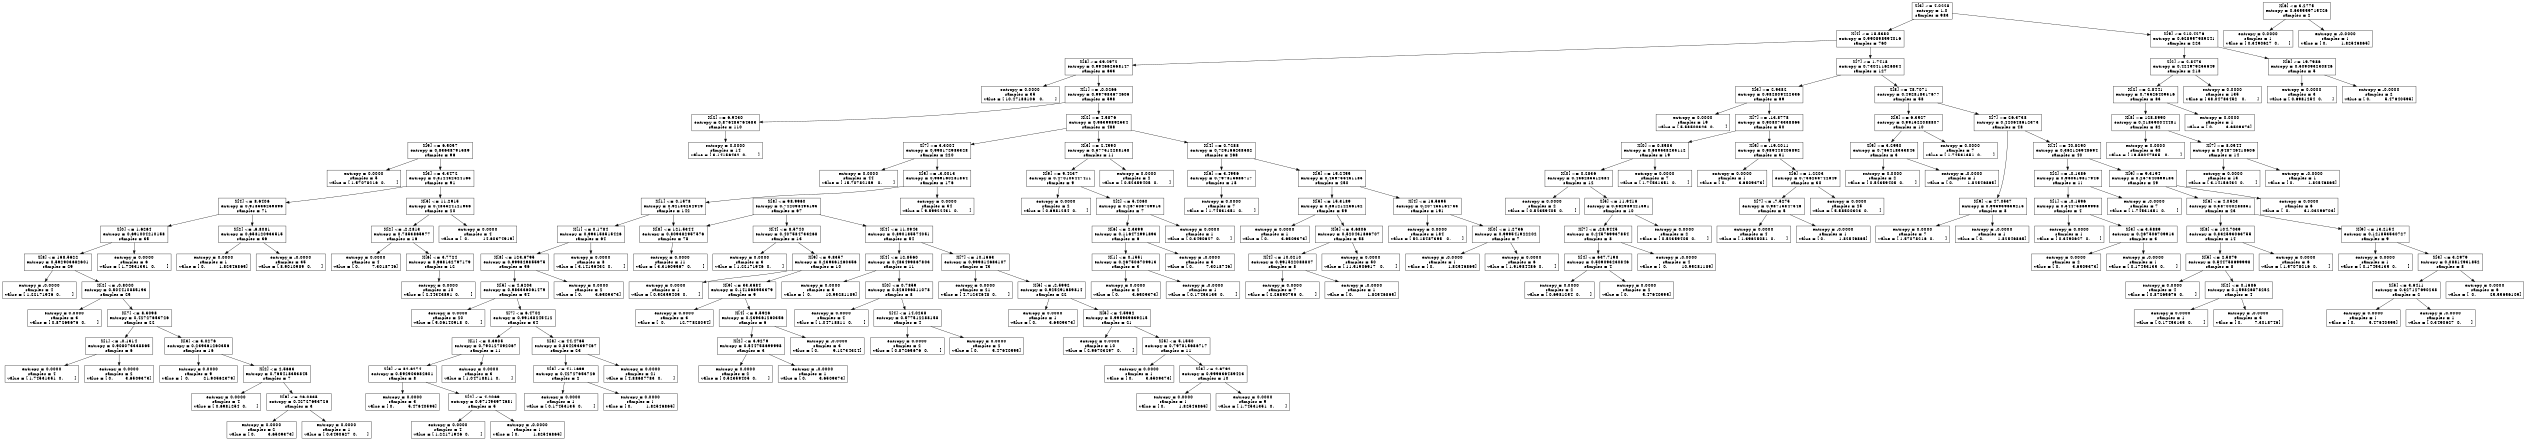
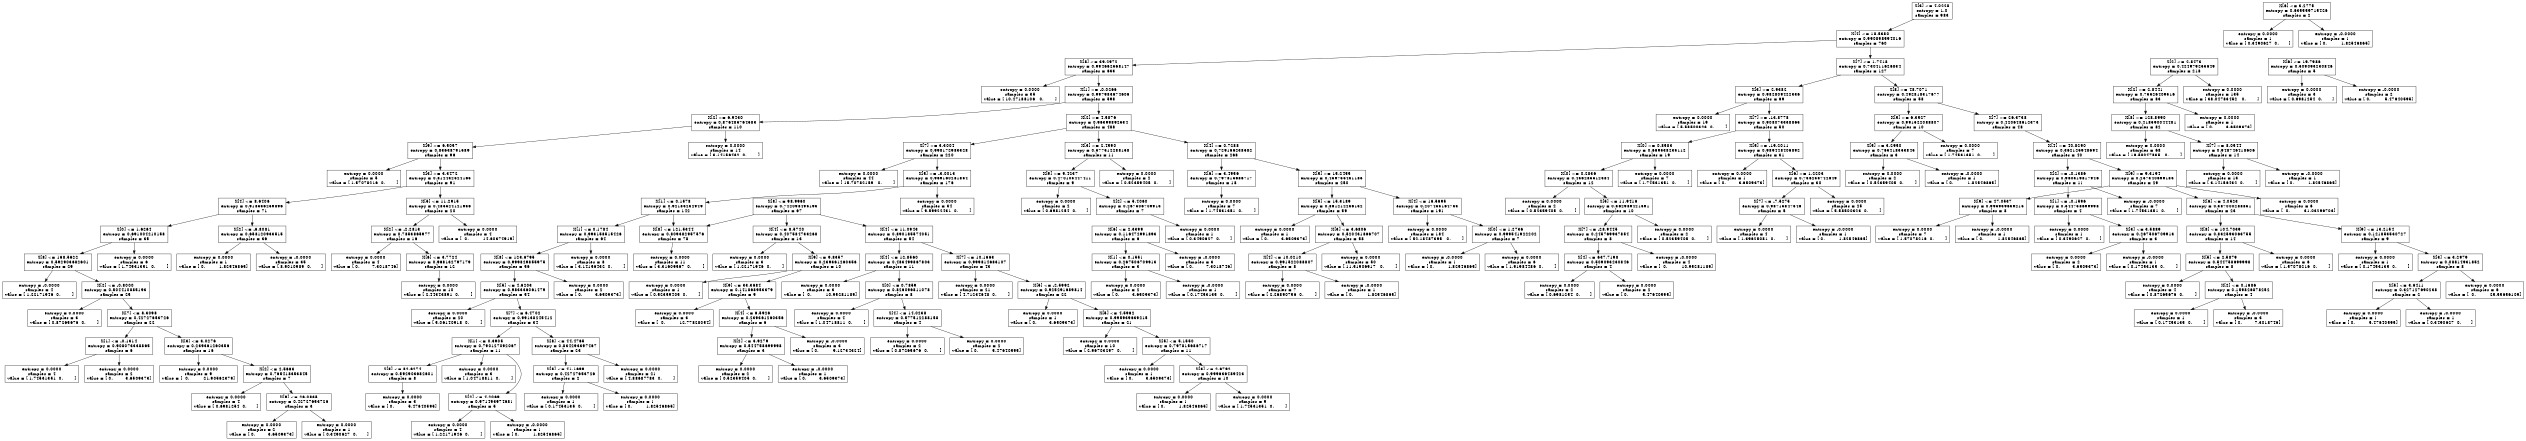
(2184, 39) -> none
none -> (584, 136)
(2006, 163) -> (2072, 192)
(1128, 219) -> none
(441, 387) -> (521, 373)
